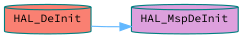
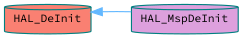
(105, 27) -> (117, 12)
